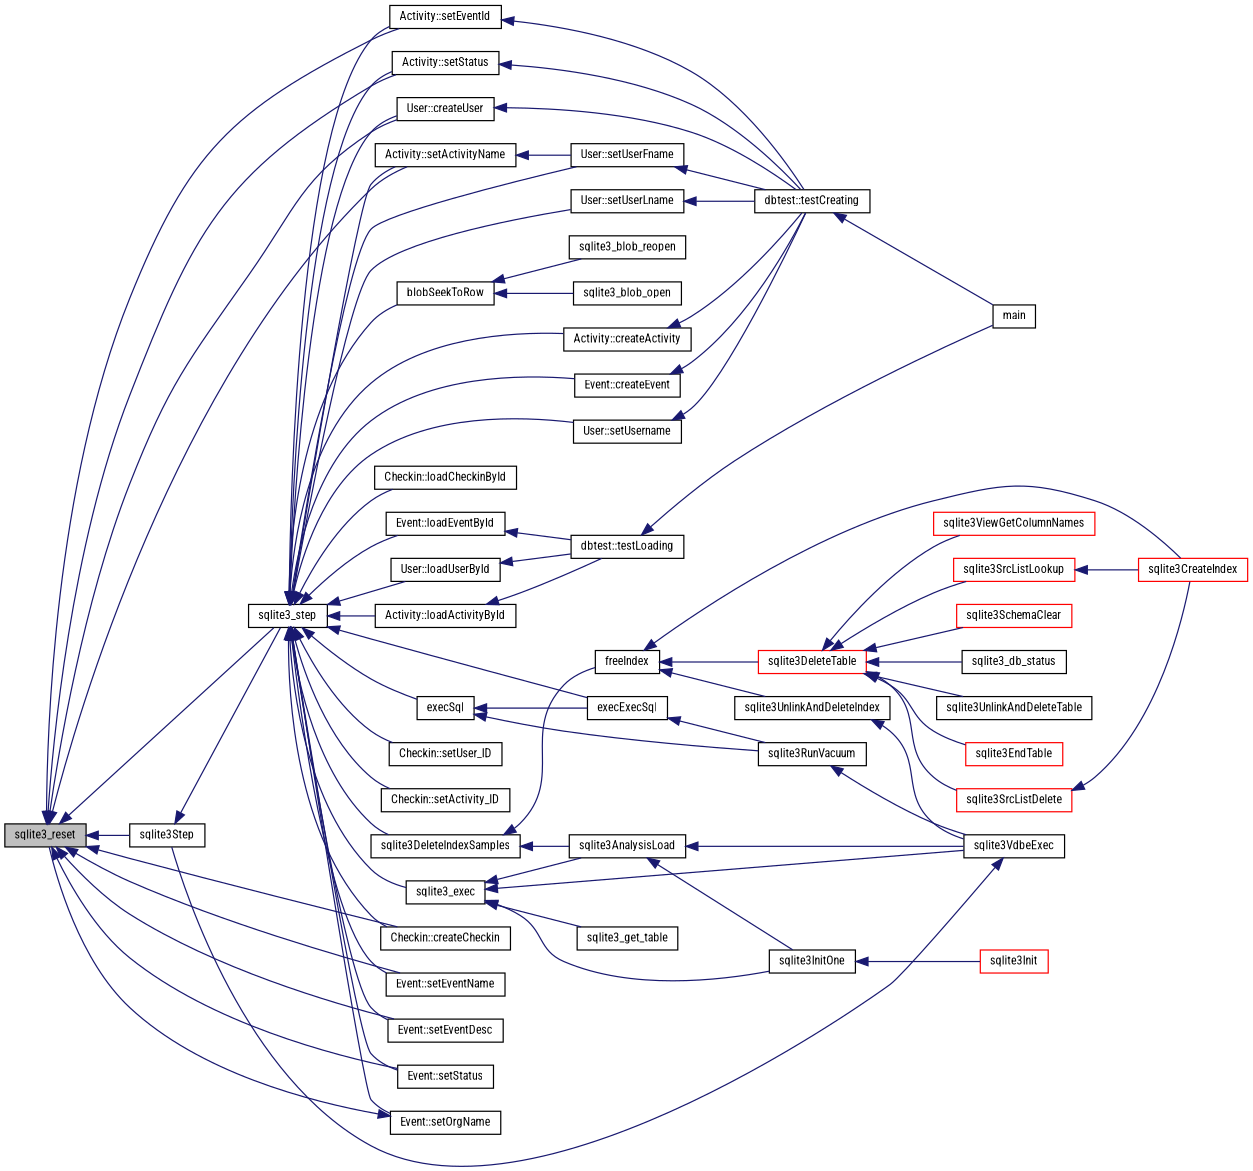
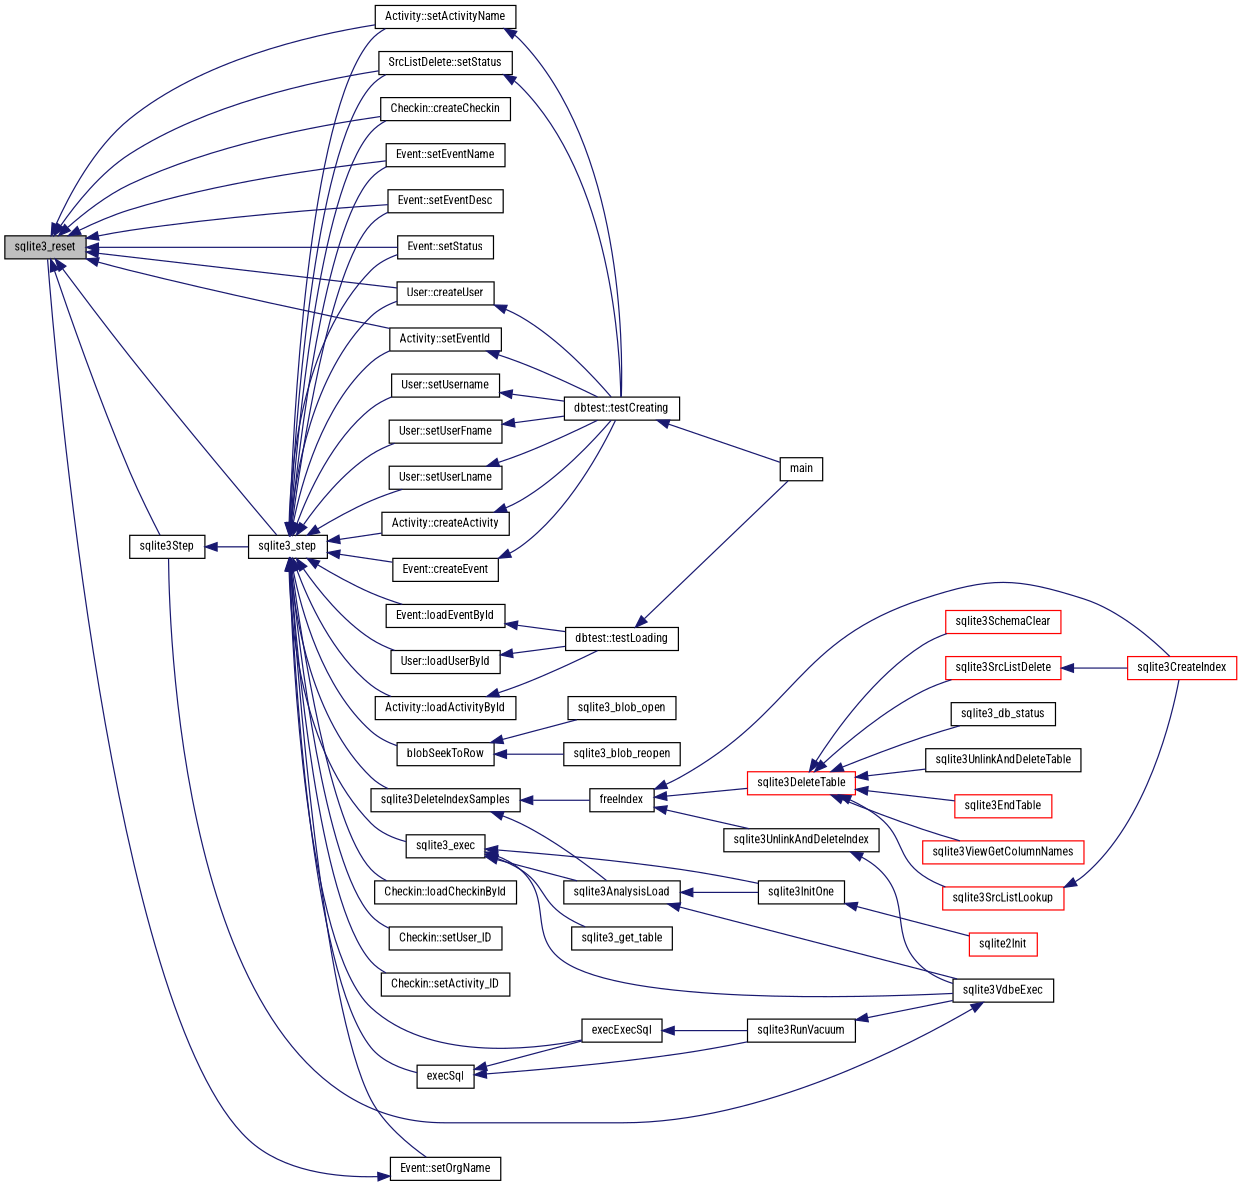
(446, 63) -> (446, 63)
(550, 155) -> (602, 205)
(1014, 962) -> (1003, 945)
